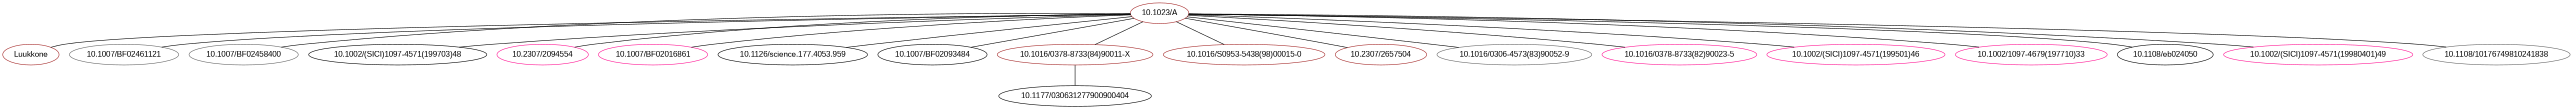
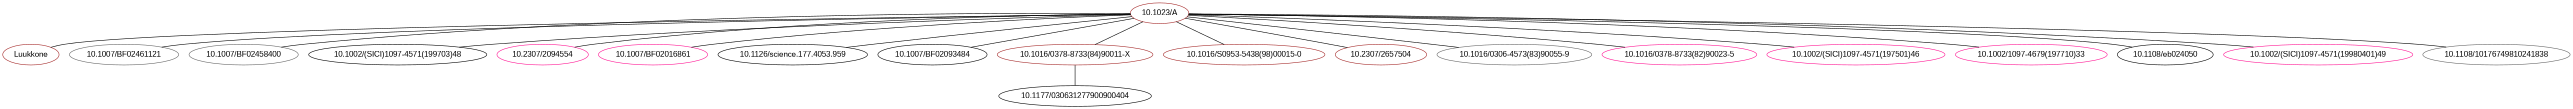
(1514, 55) -> (1514, 55)
(1856, 55) -> (1856, 55)
